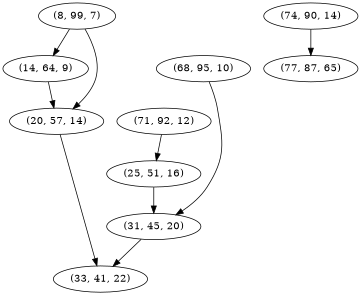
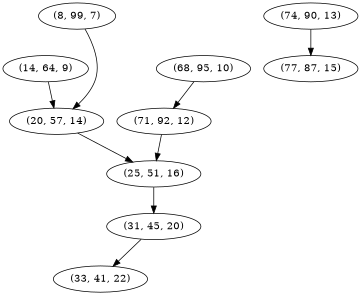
(311, 16) -> (311, 16)
(63, 39) -> none
(311, 69) -> (311, 69)
(221, 153) -> (186, 92)
(78, 197) -> (102, 146)
